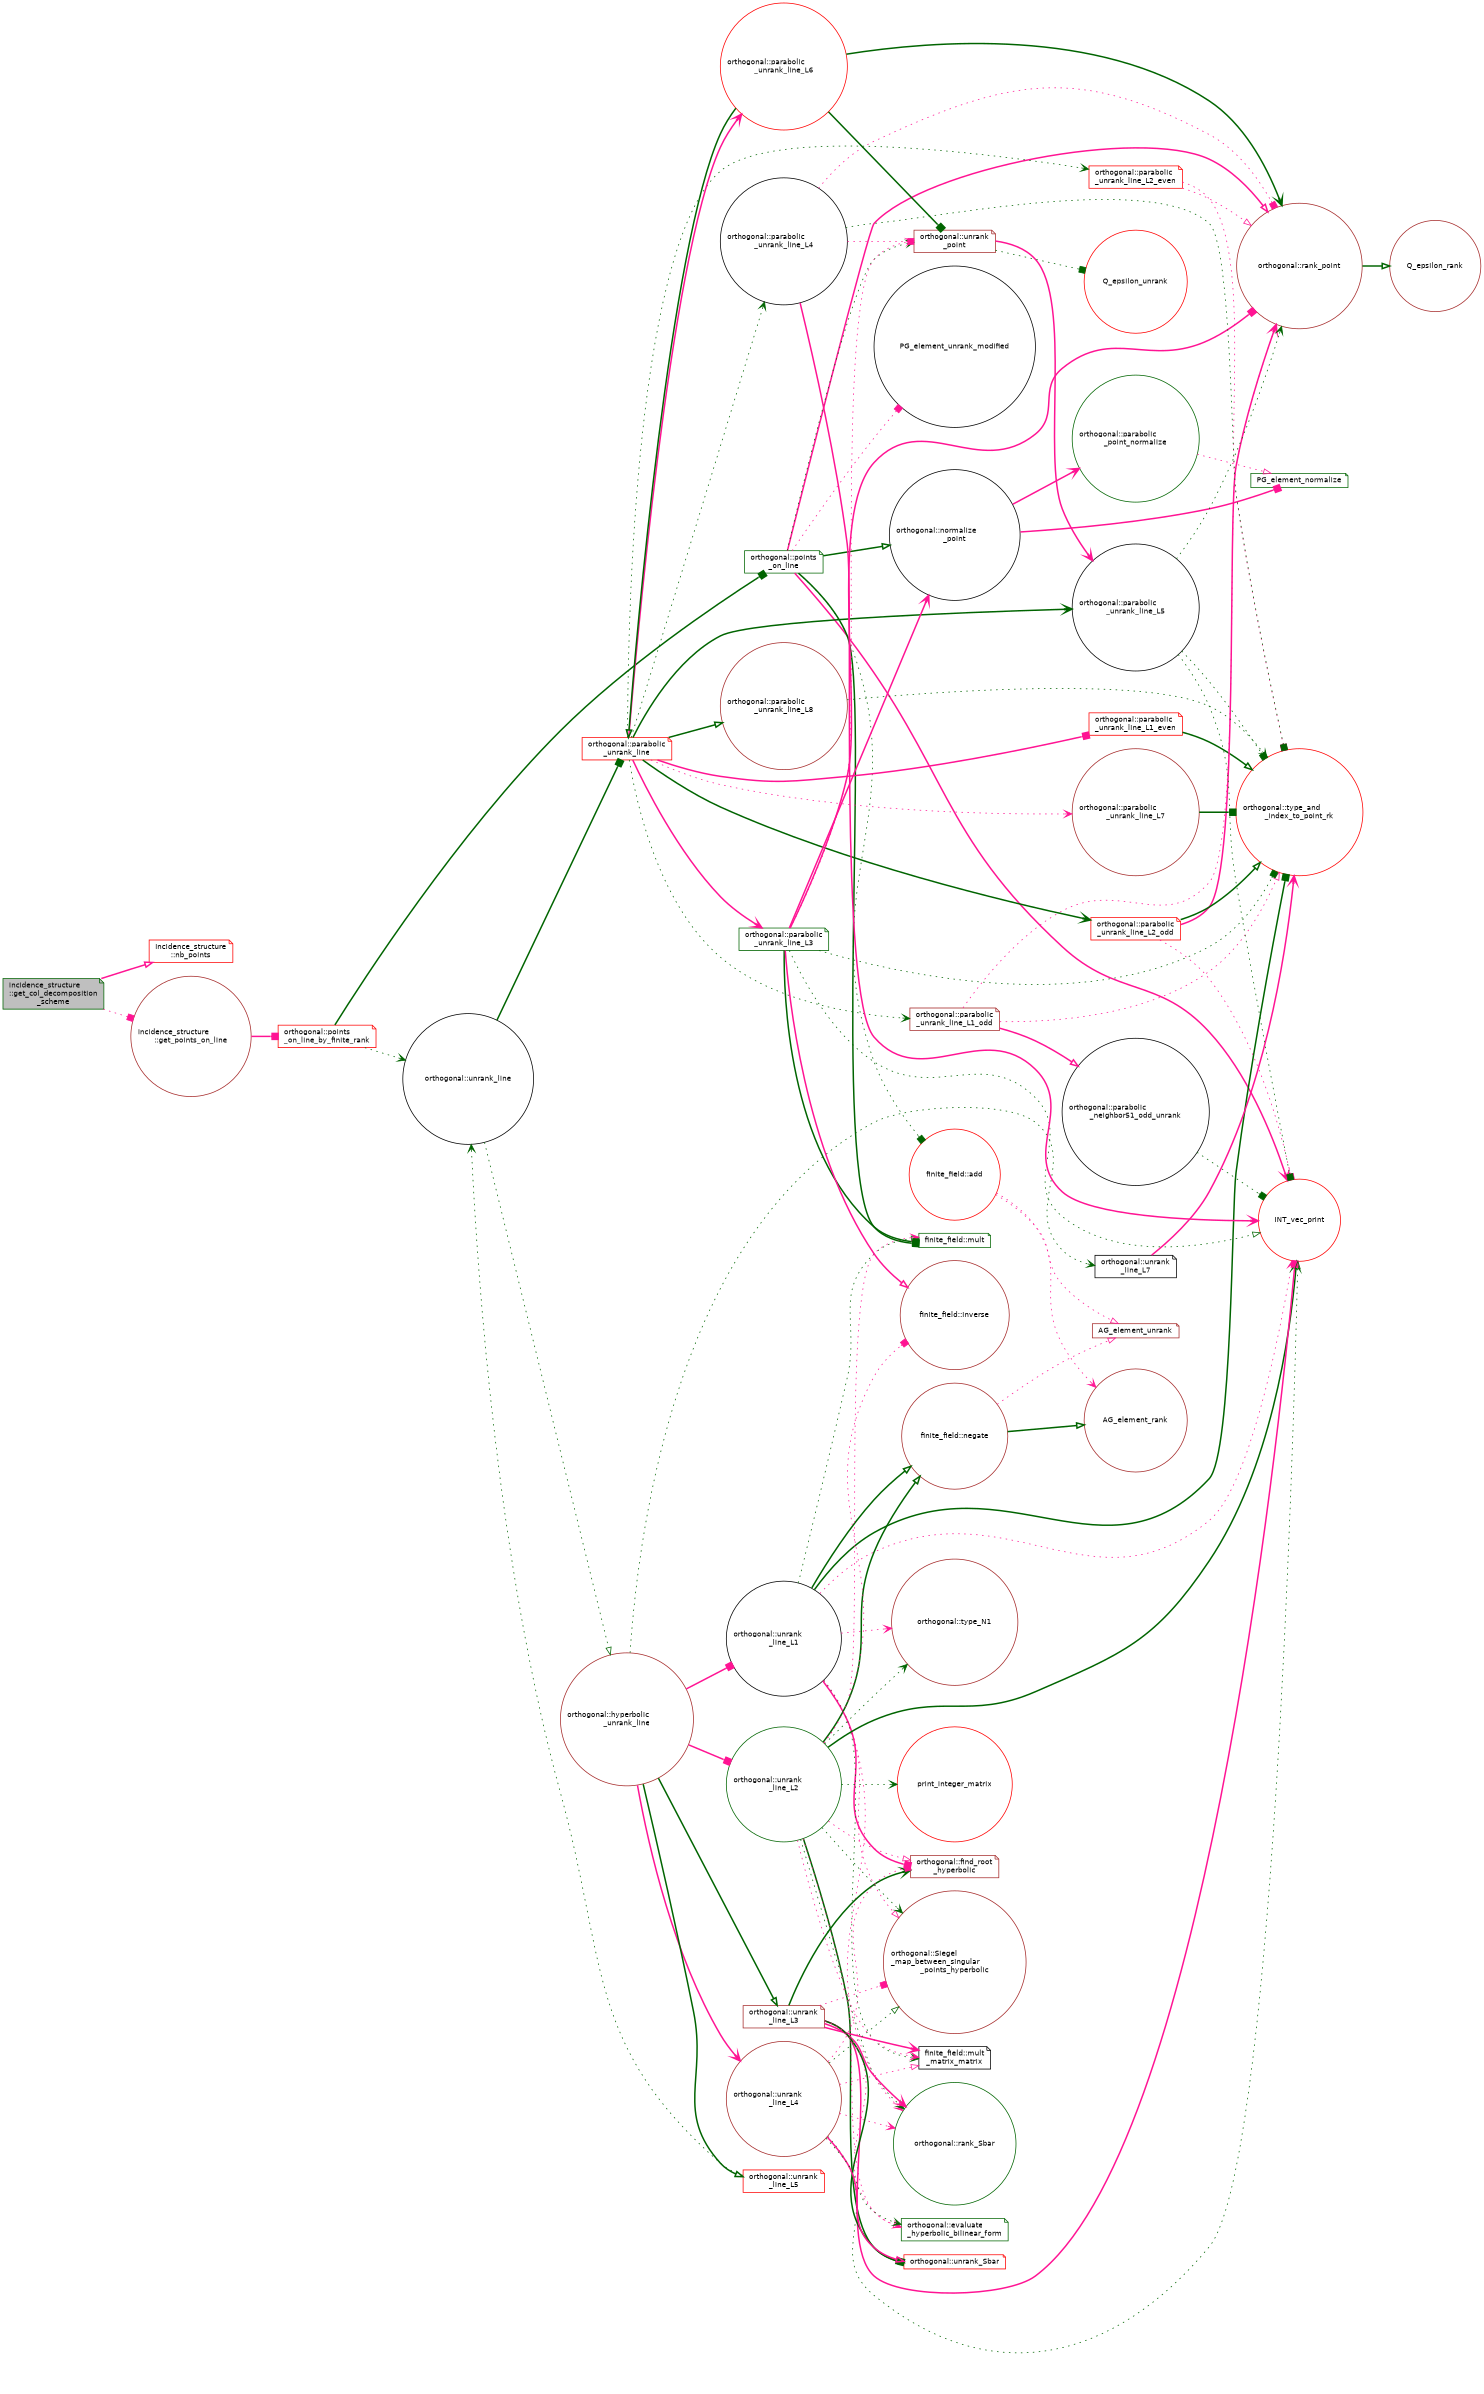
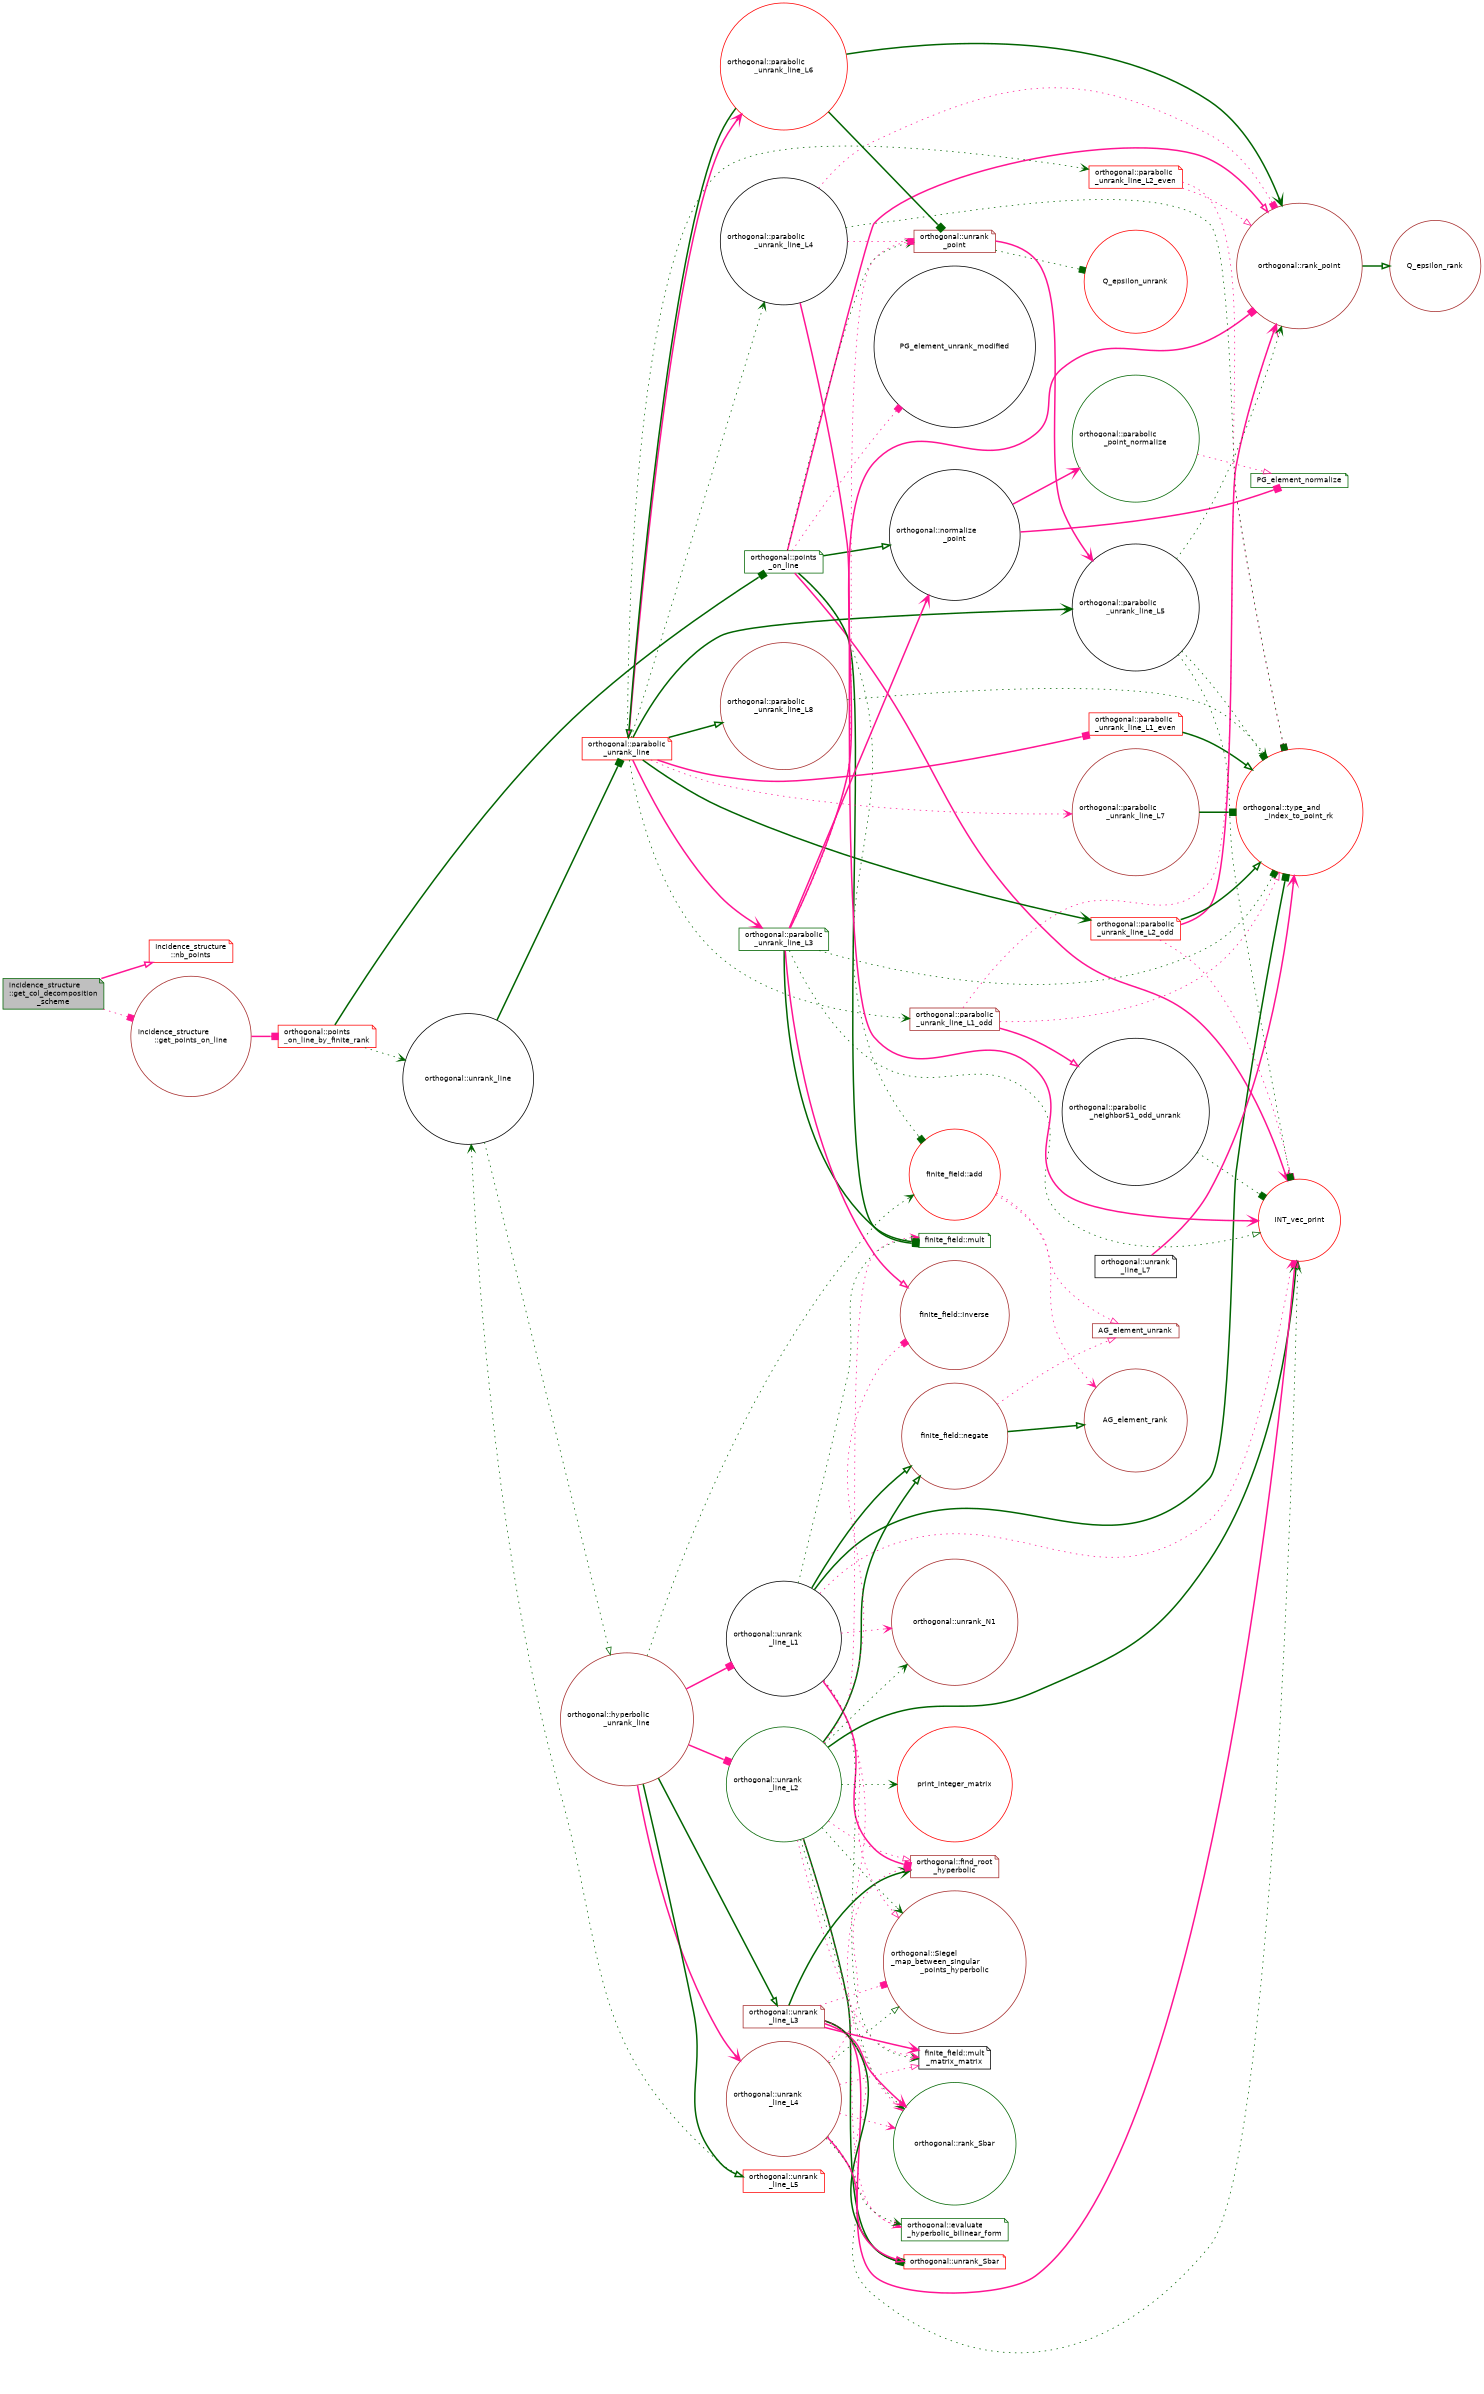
(771, 1212) -> (750, 1411)
(955, 1622) -> (955, 1622)
